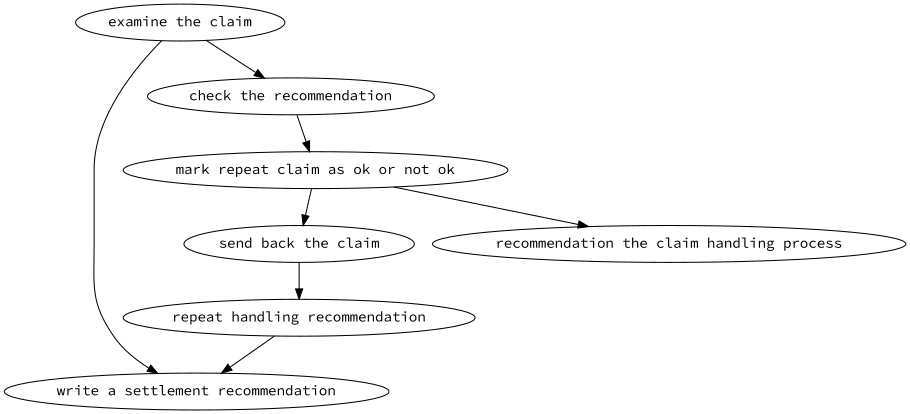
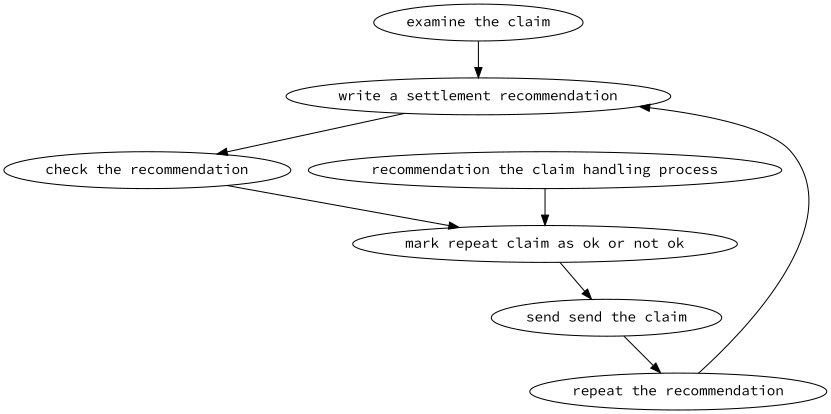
(231, 56) -> (316, 133)
(486, 206) -> (545, 202)
(299, 244) -> (607, 318)
(299, 318) -> (678, 392)
